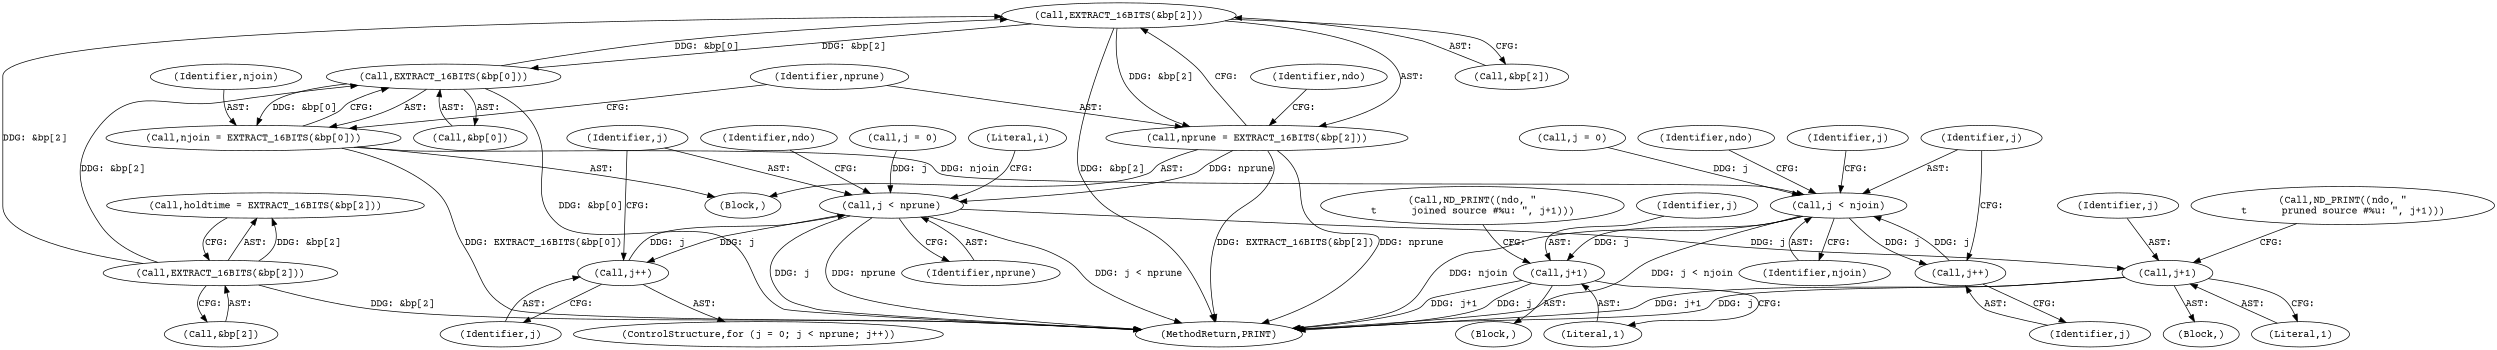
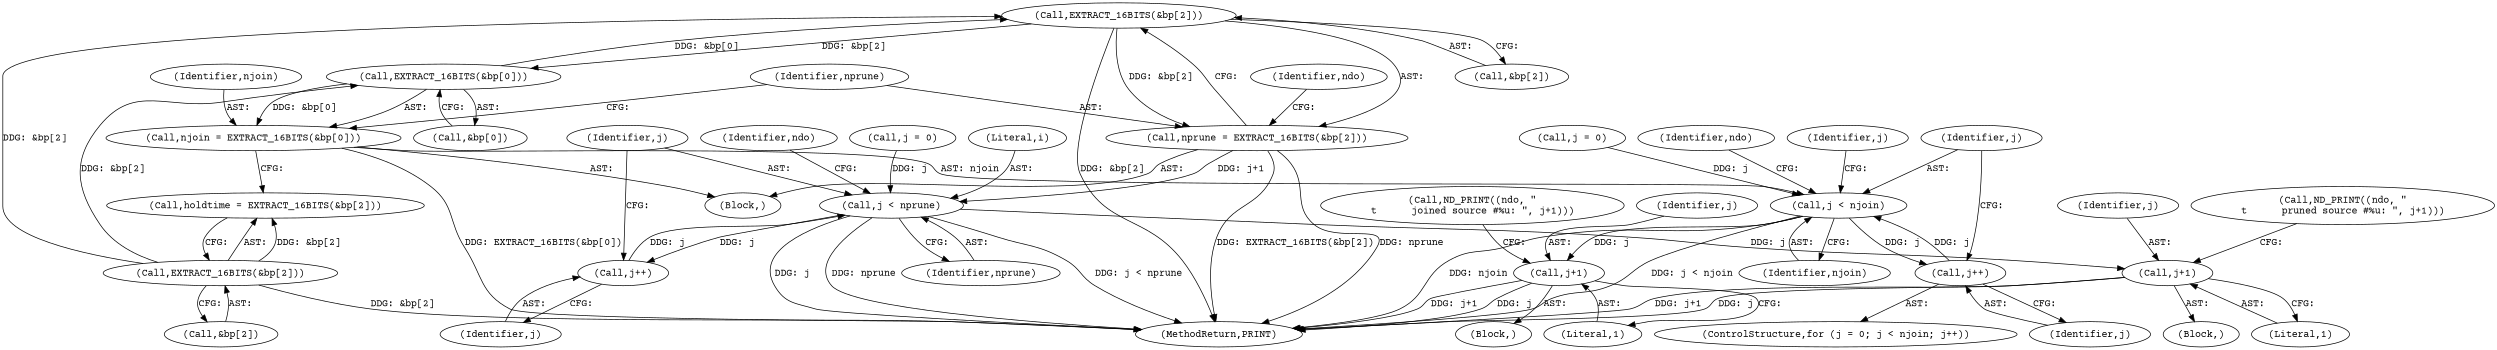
(456, 107) -> (456, 107)
(342, 108) -> (259, 168)
(970, 169) -> (970, 169)
(1025, 169) -> (1025, 169)
(1241, 169) -> (1241, 169)
(756, 281) -> none
(758, 334) -> none
none -> (1836, 334)
